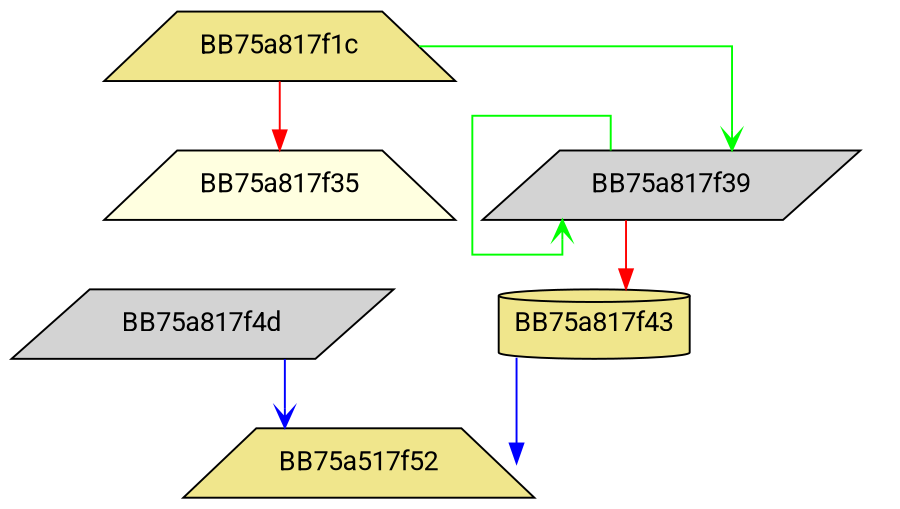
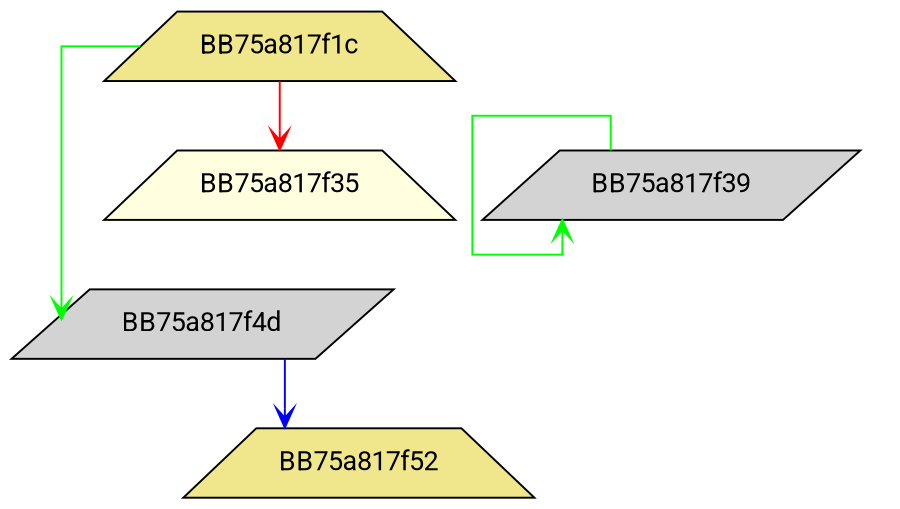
(618, 46) -> (61, 134)
(280, 106) -> (280, 106)
(594, 324) -> none
(359, 463) -> (359, 463)
